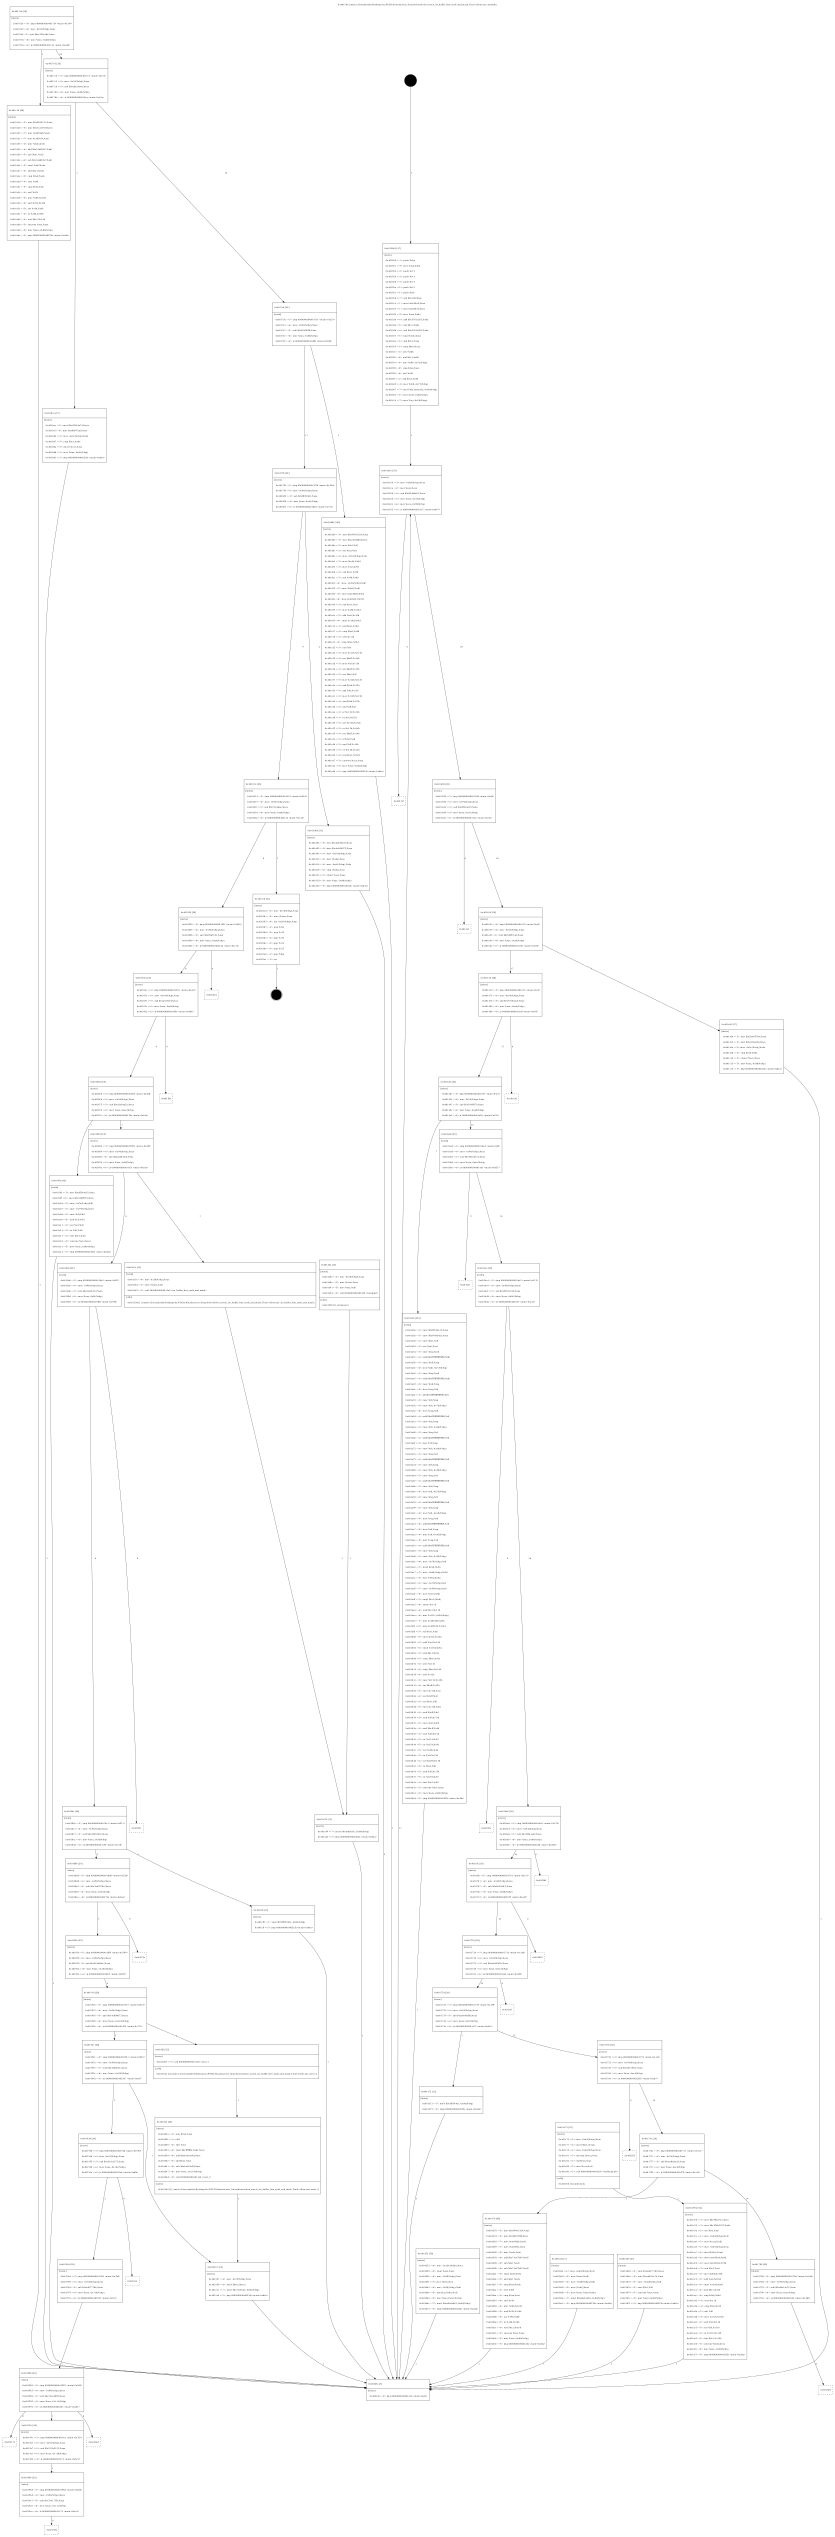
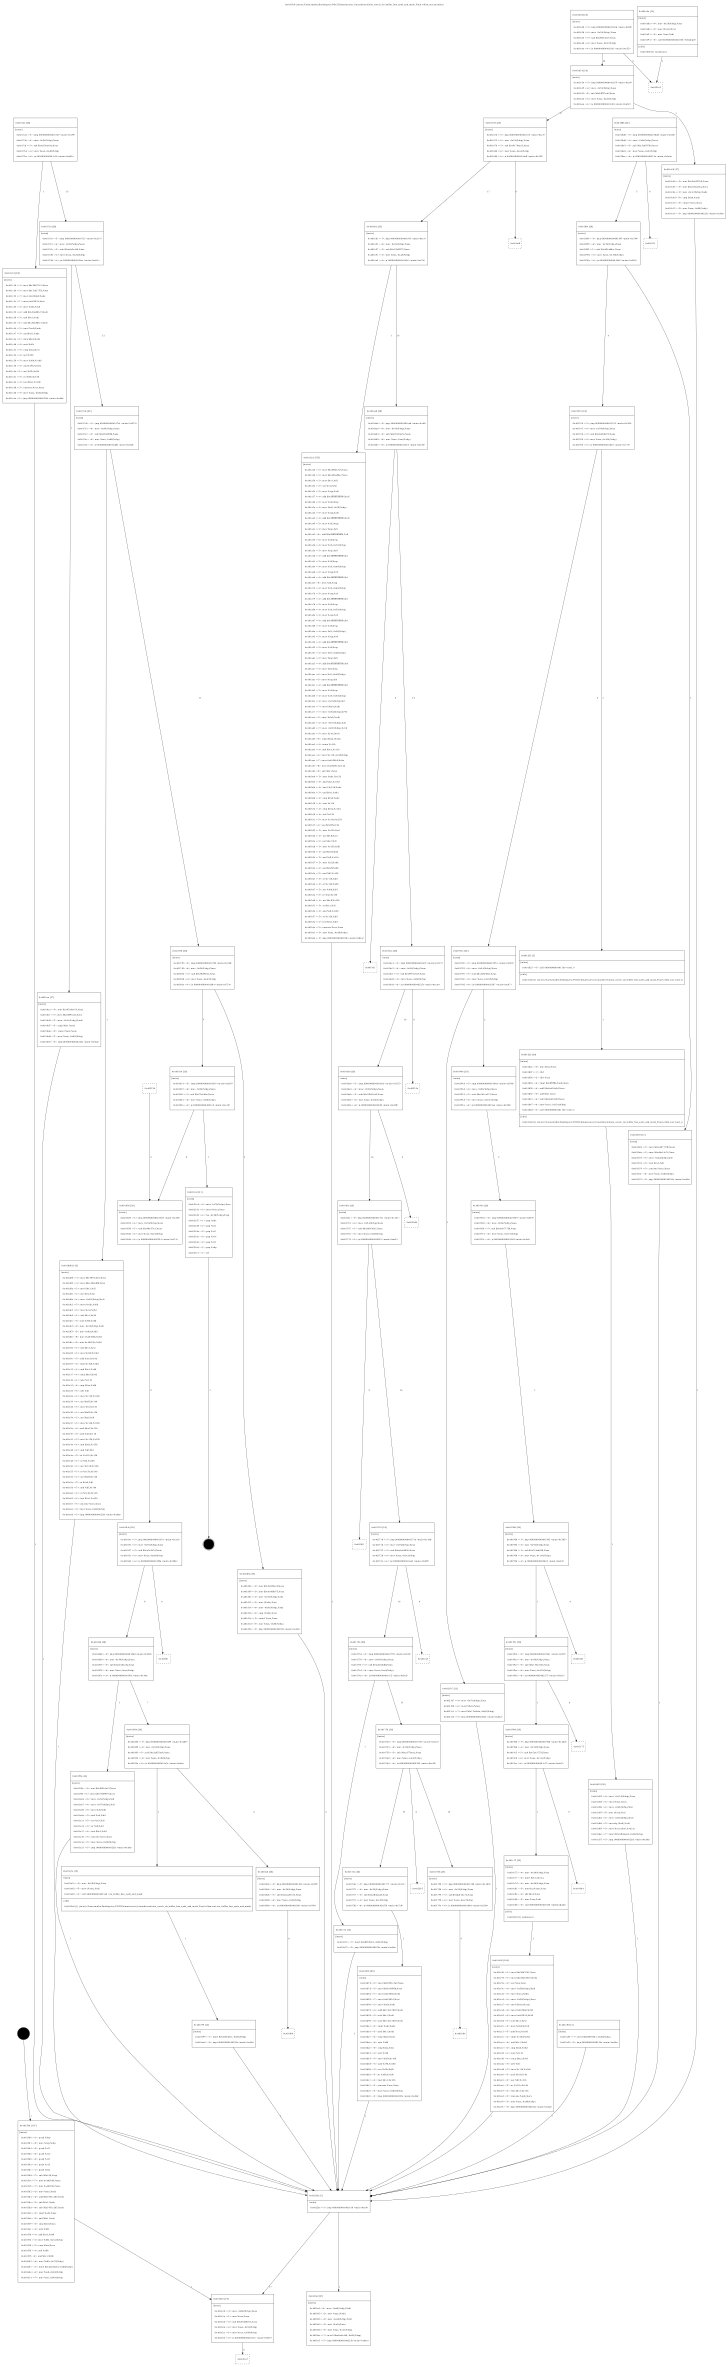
(437, 646) -> none
none -> (689, 690)
(211, 969) -> (150, 1146)
(348, 1561) -> (660, 69)
none -> (536, 1811)
(94, 1828) -> none
(751, 2205) -> (434, 1817)
(238, 2227) -> (611, 1452)
(132, 2281) -> none
(520, 2371) -> (339, 2251)
(17, 2423) -> (563, 1710)
